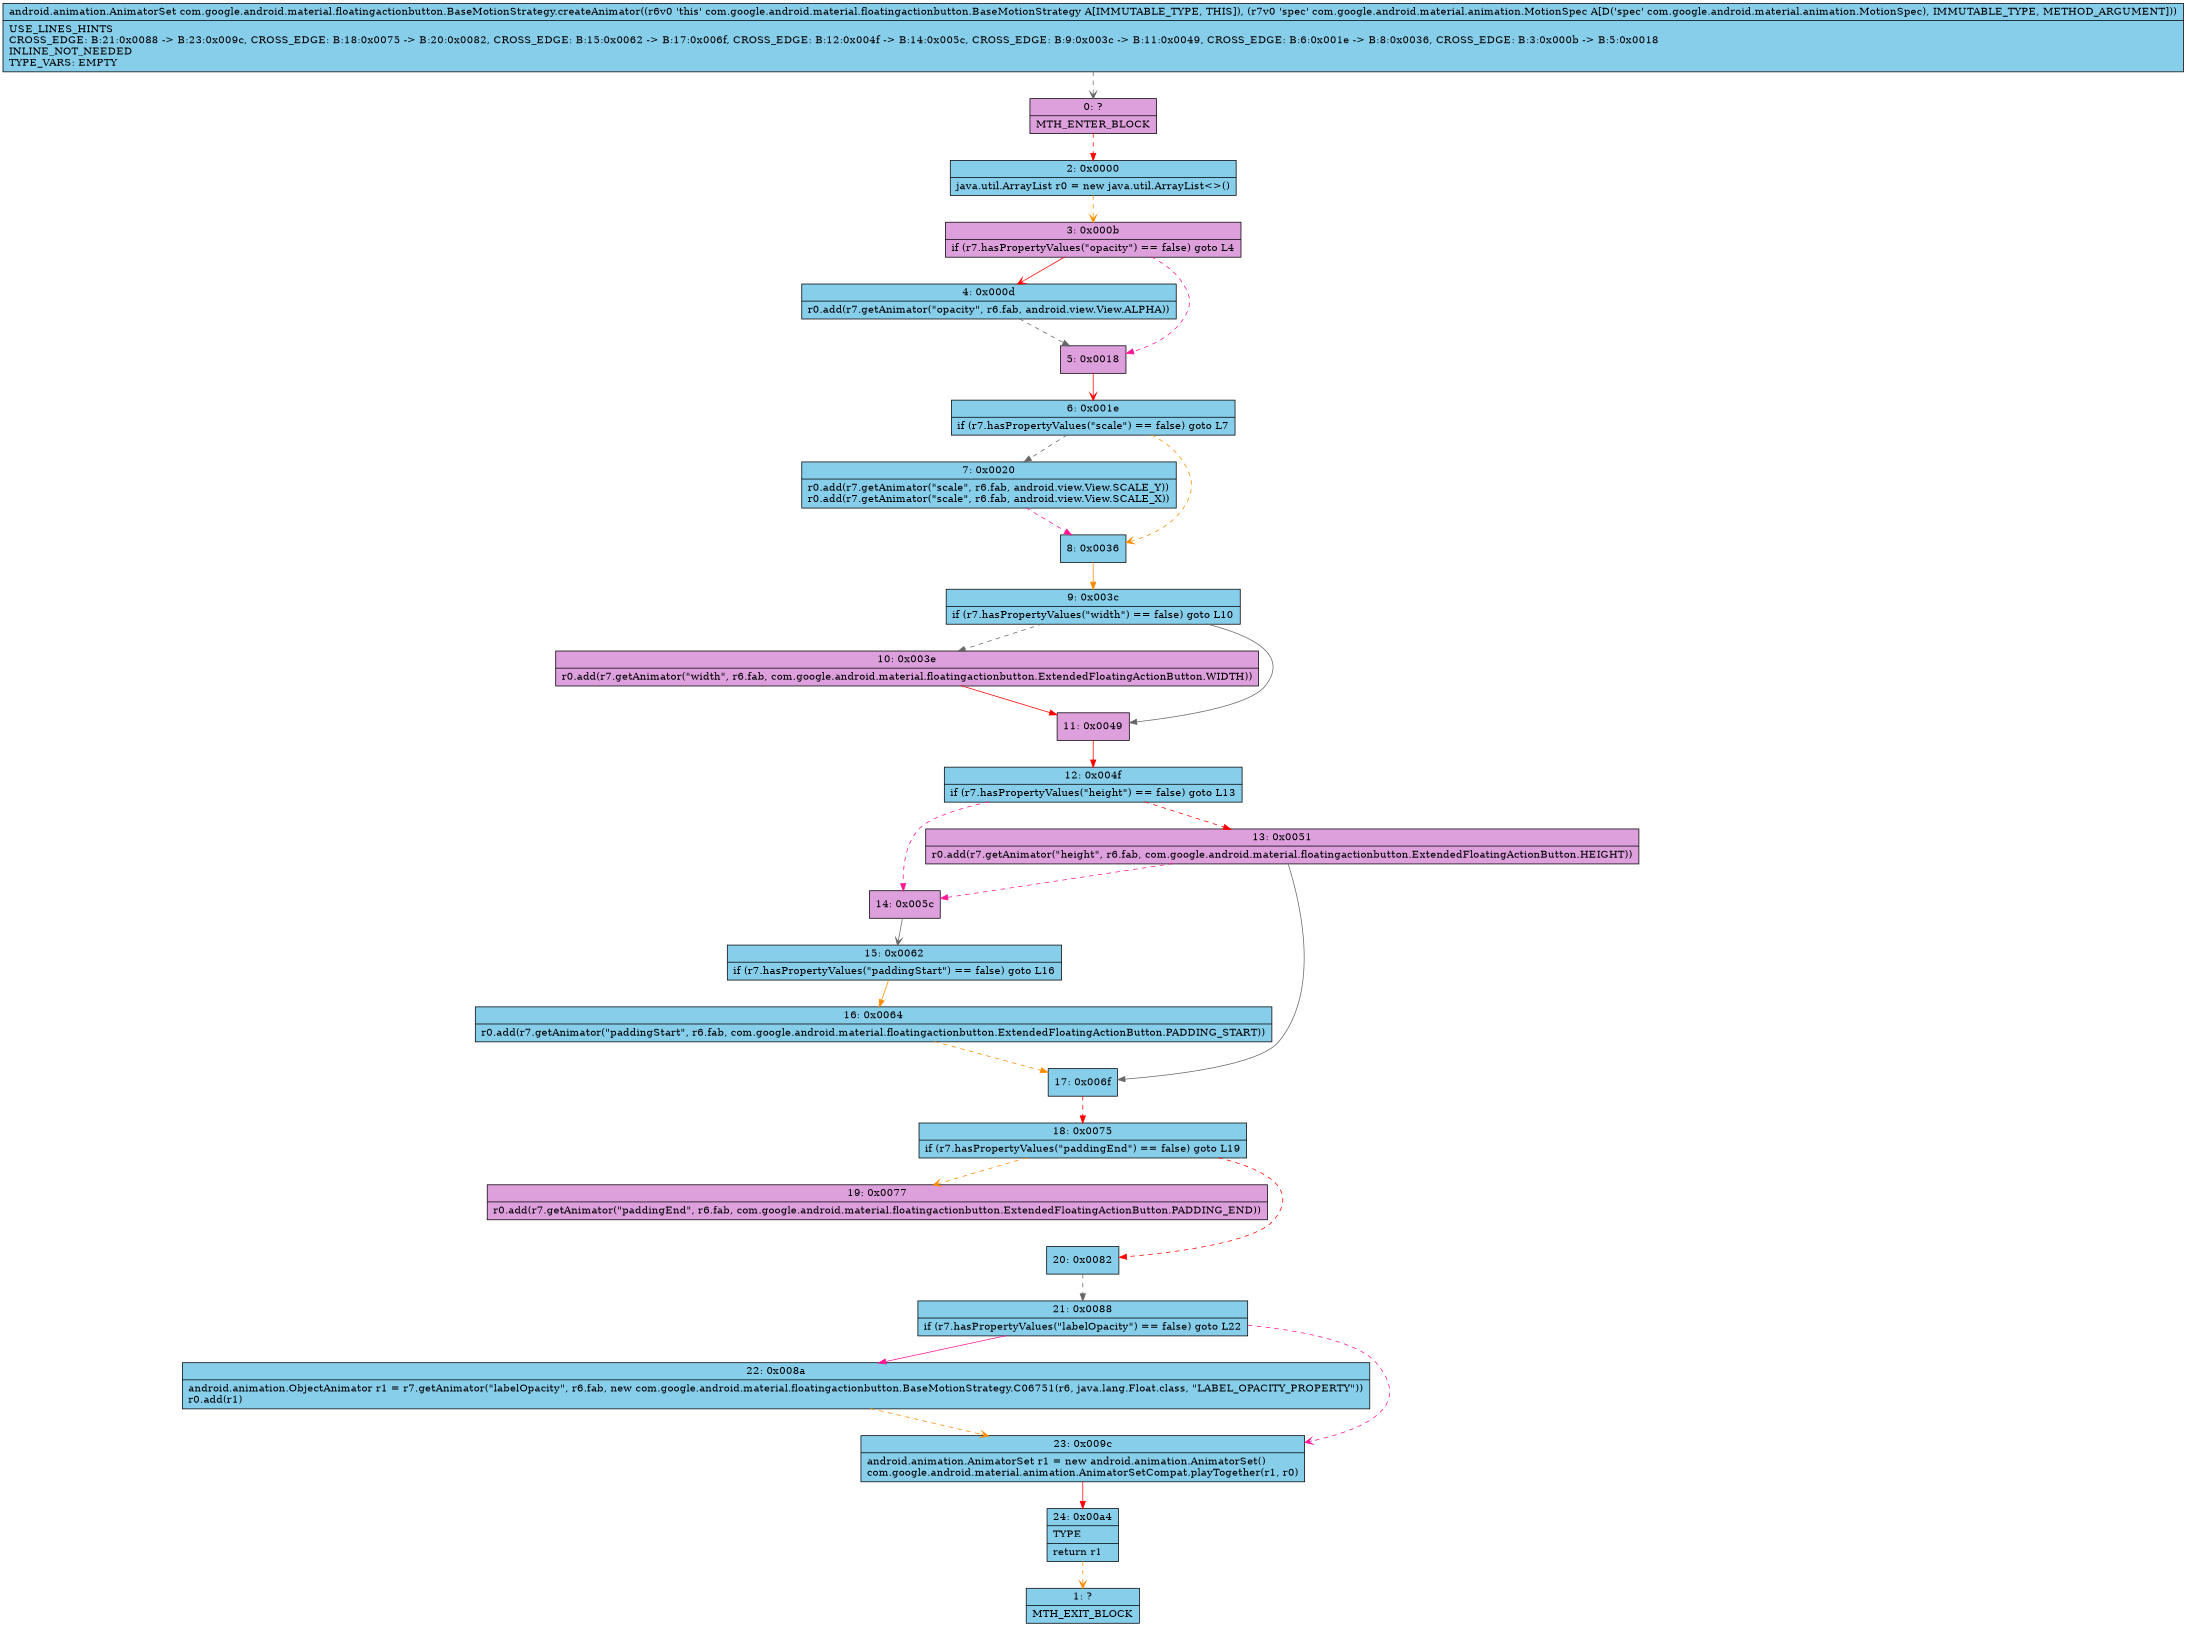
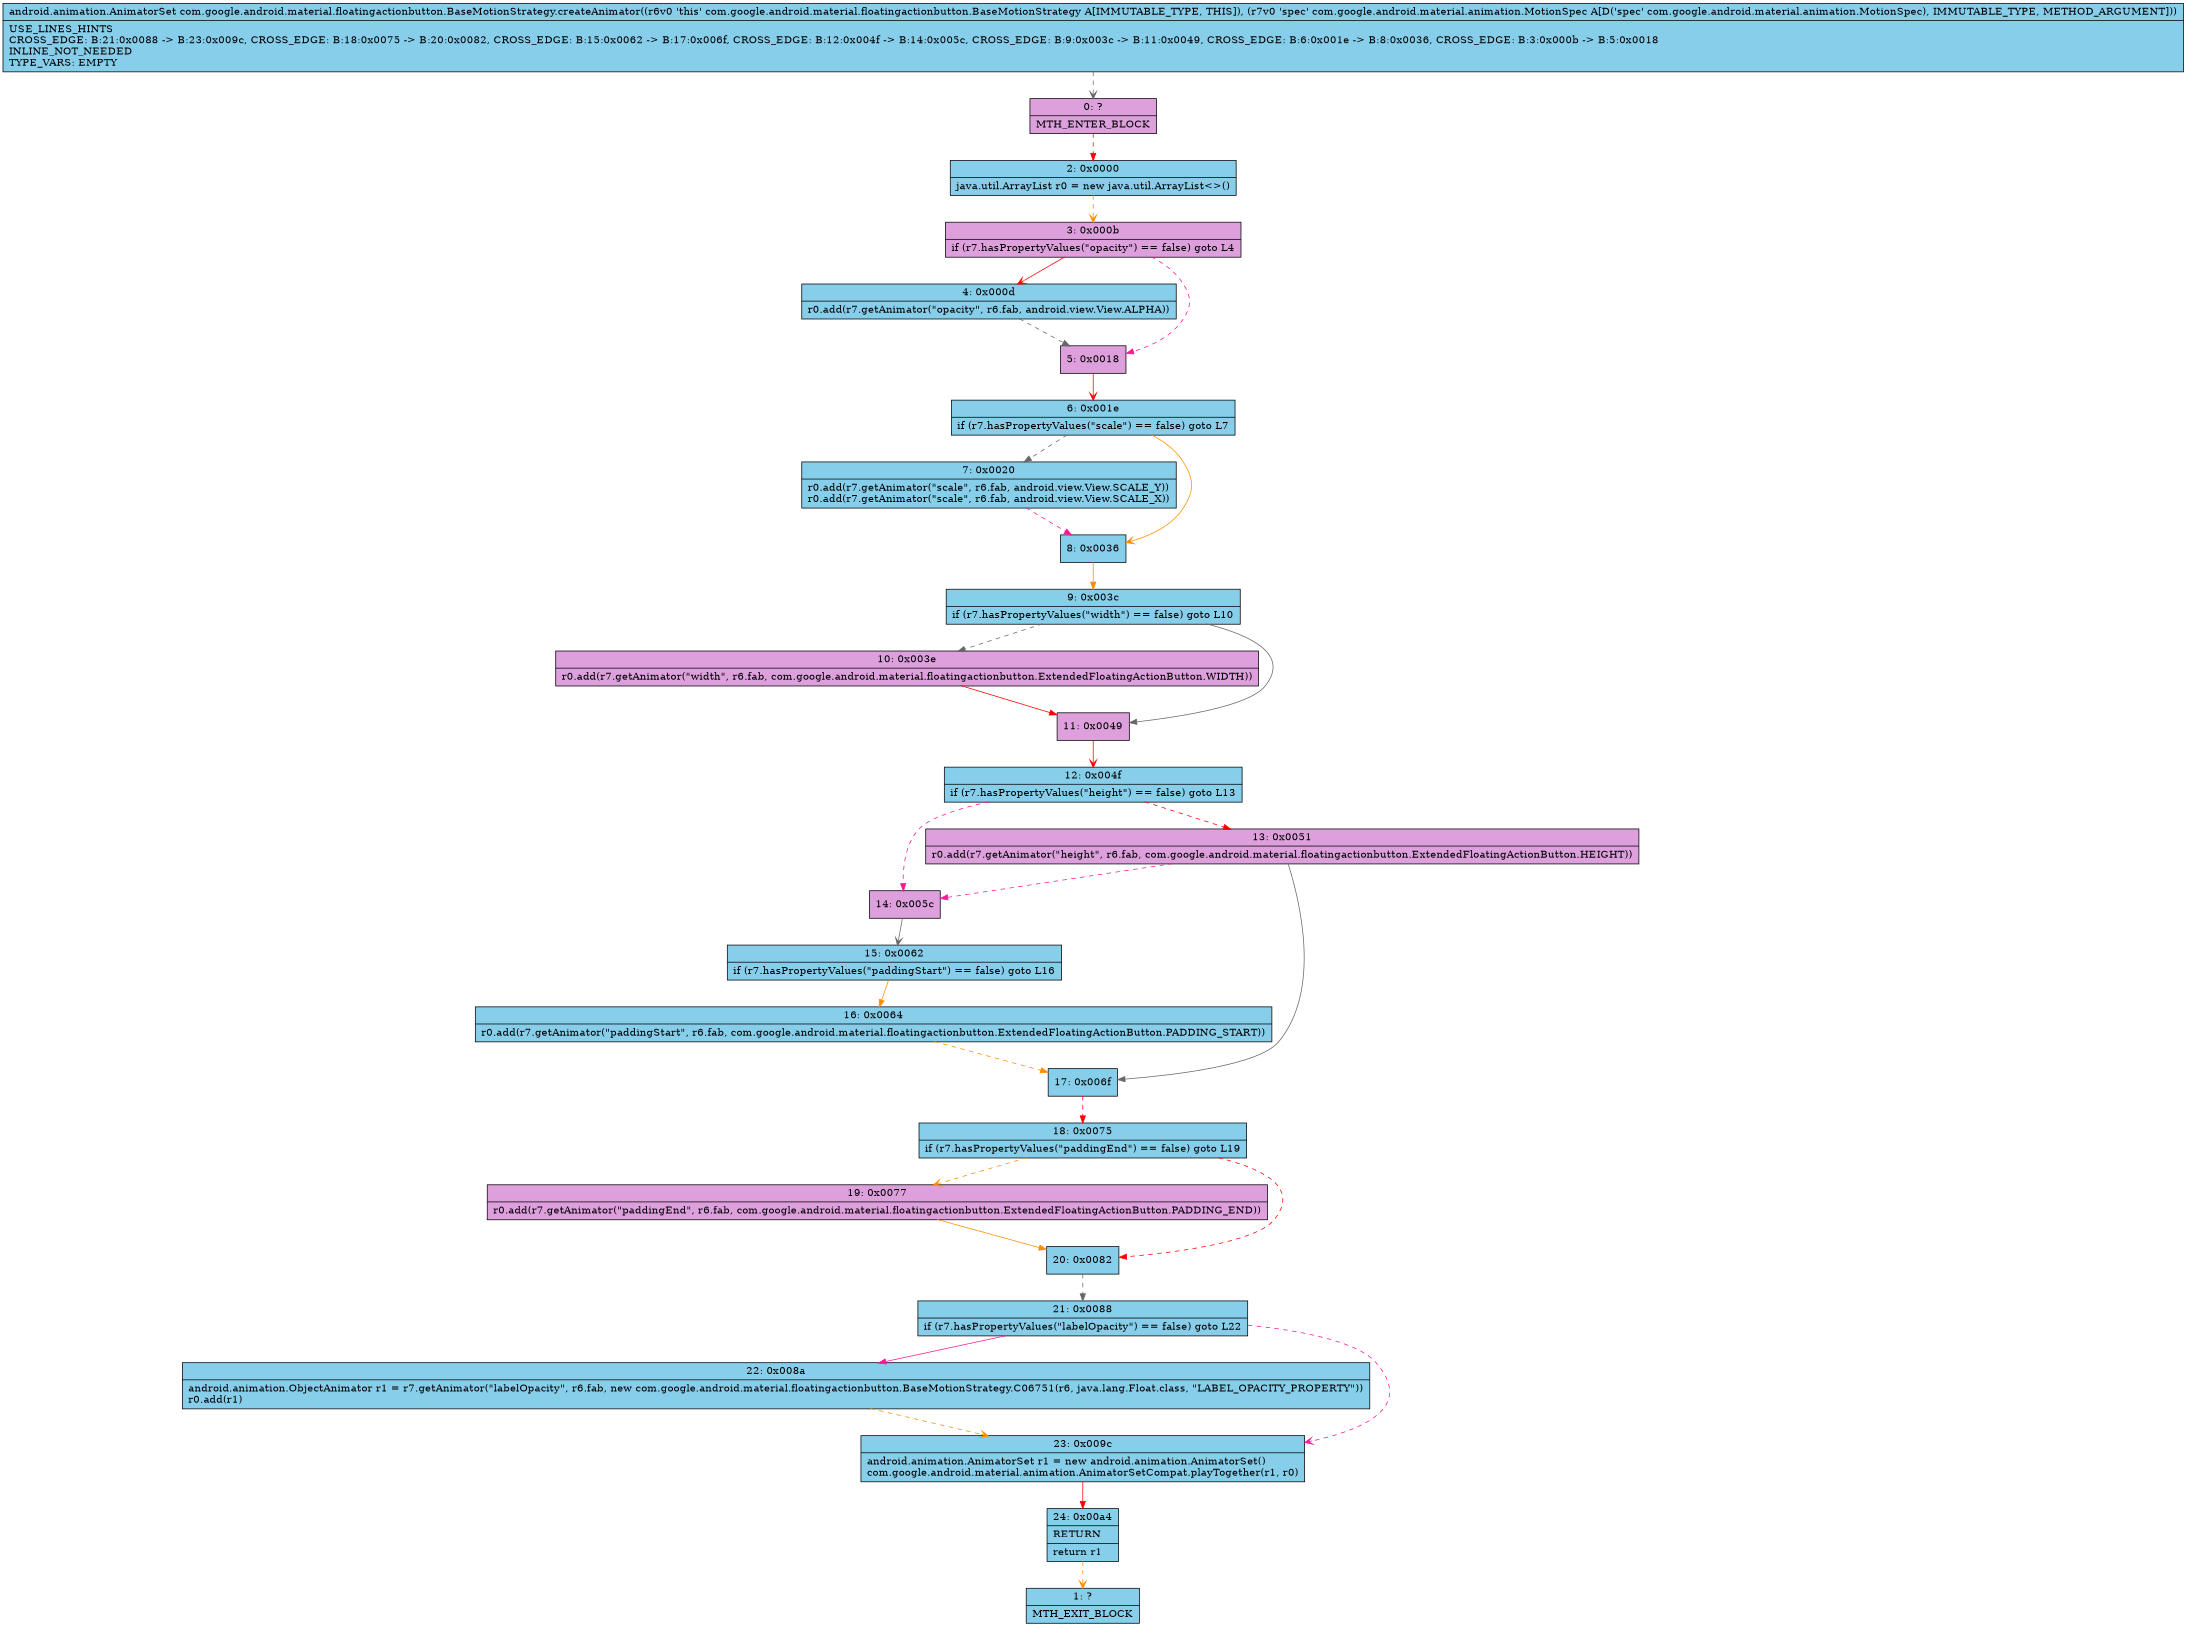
(1190, 494) -> (1190, 494)
(1093, 750) -> (1093, 750)
none -> (988, 1234)
(1068, 1534) -> (1077, 1534)
